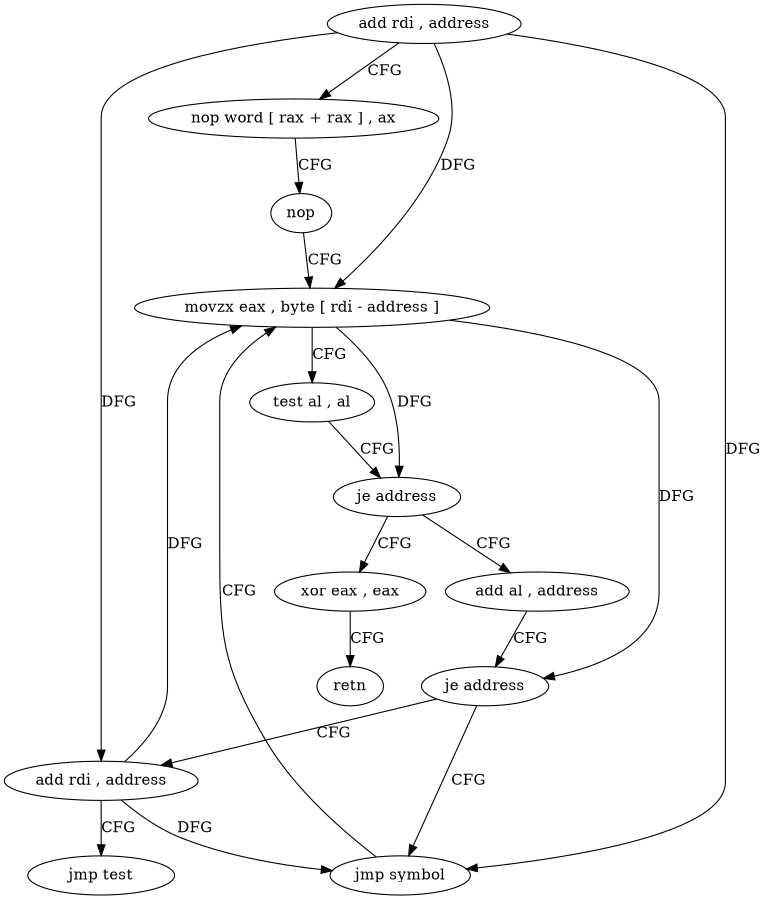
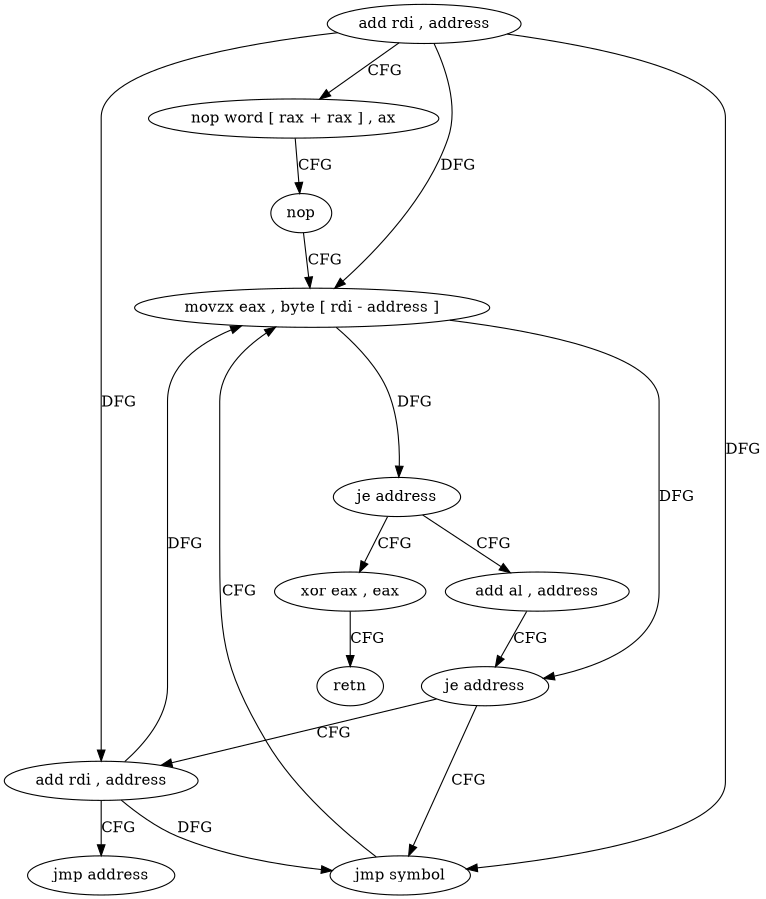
(312, 402) -> none
(101, 875) -> (101, 875)
